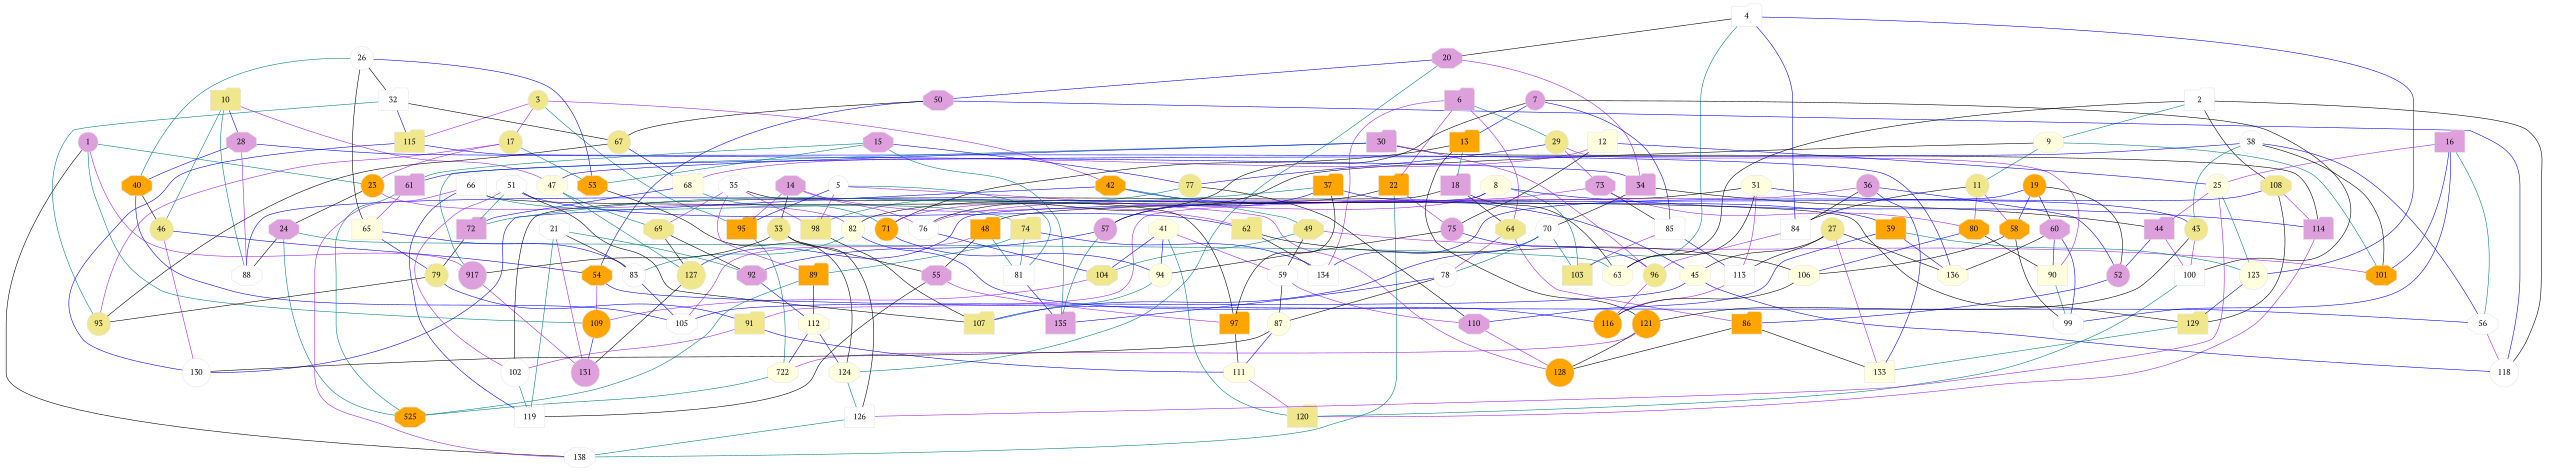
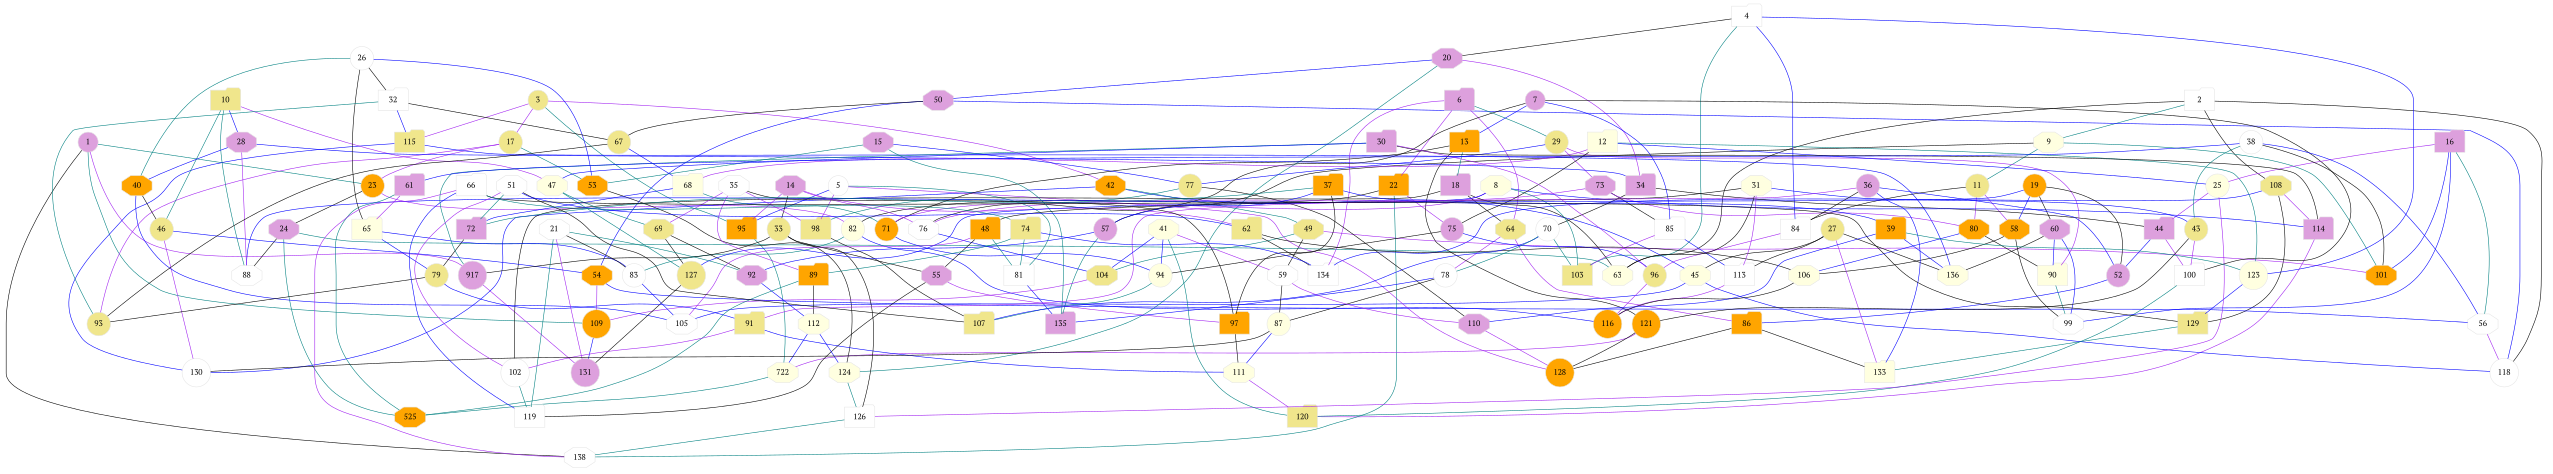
(578, 160) -> none
(2236, 229) -> (1955, 151)
